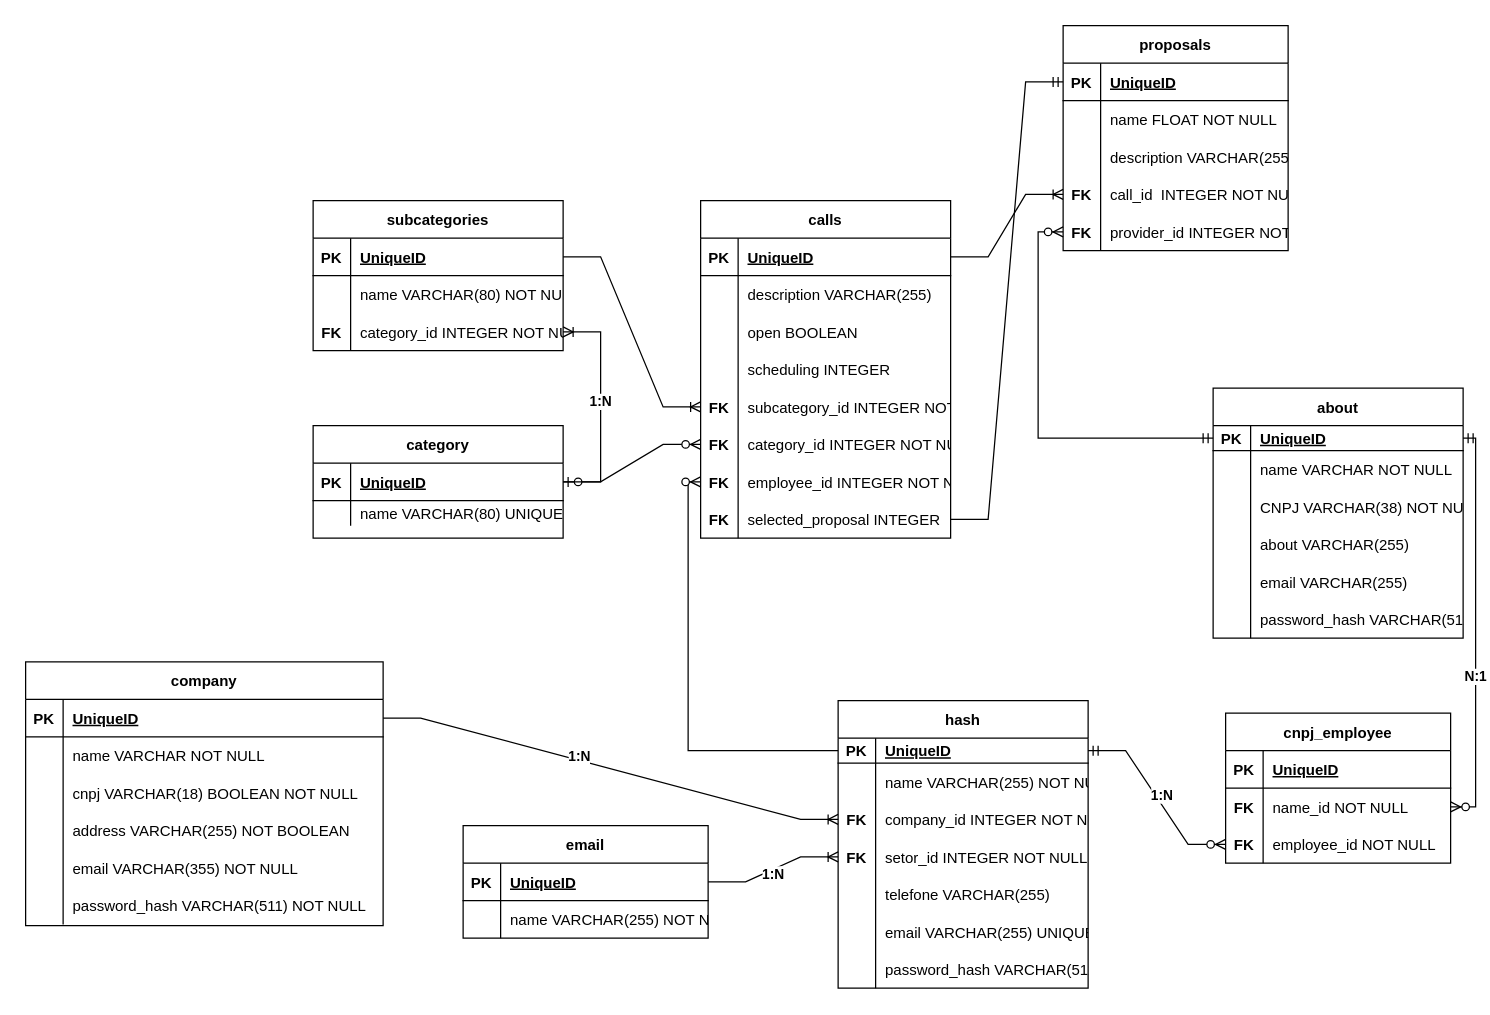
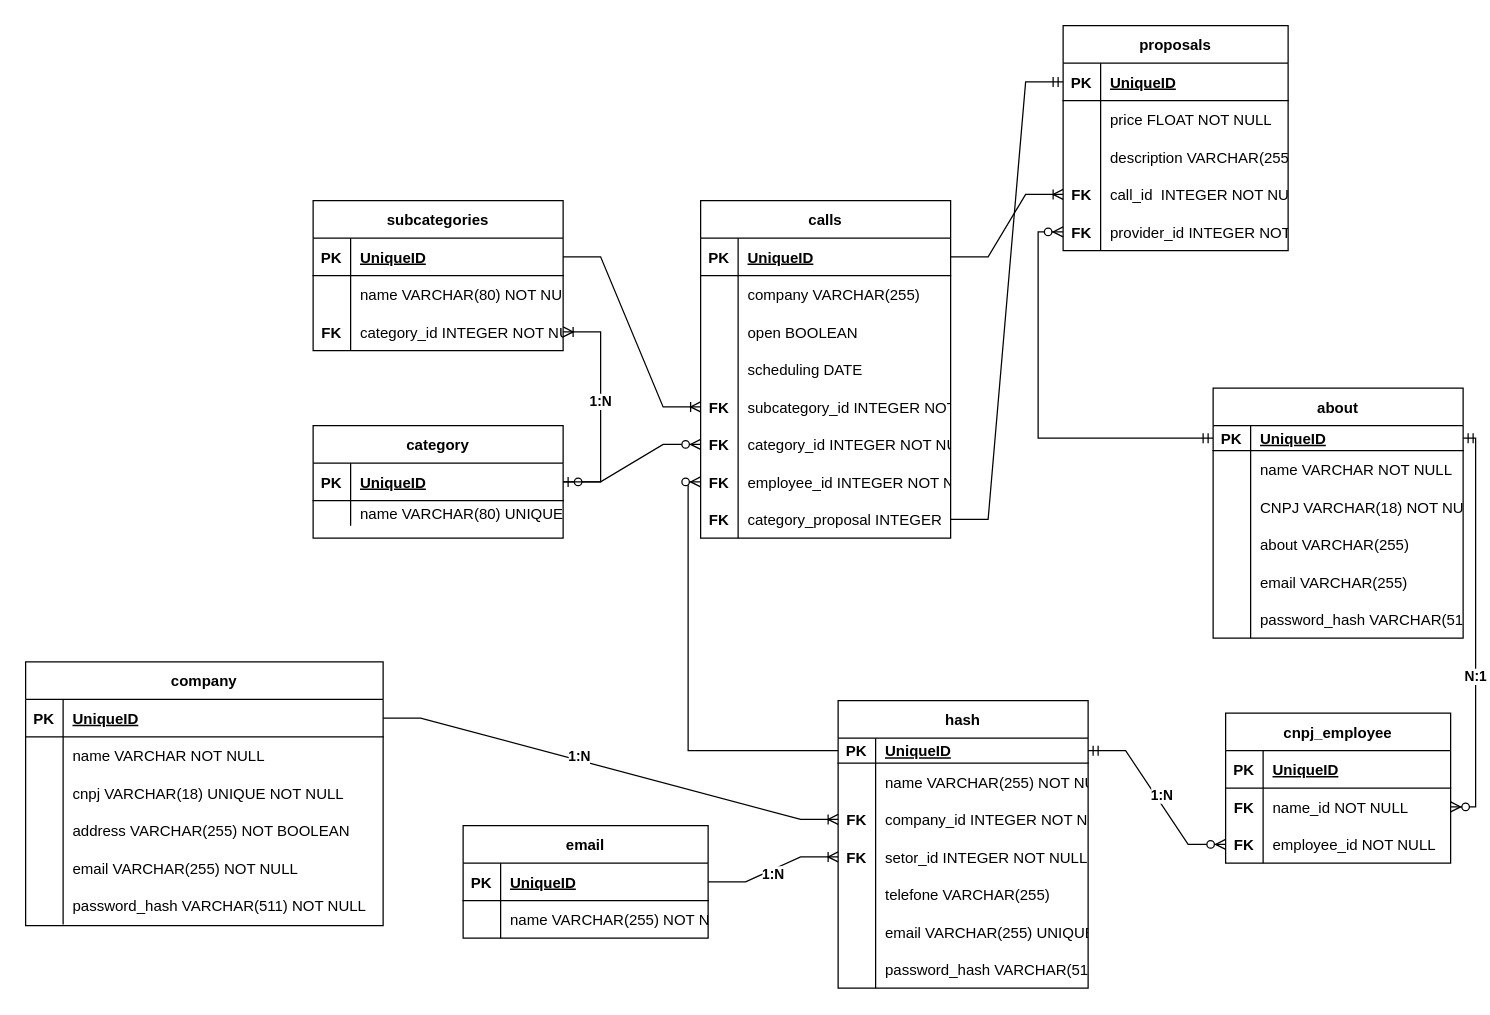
(1184, 120) -> (1186, 120)
(842, 295) -> (830, 295)
(817, 370) -> (805, 370)
(1387, 508) -> (1387, 508)
(847, 520) -> (849, 520)
(203, 794) -> (199, 794)
(176, 869) -> (176, 869)
